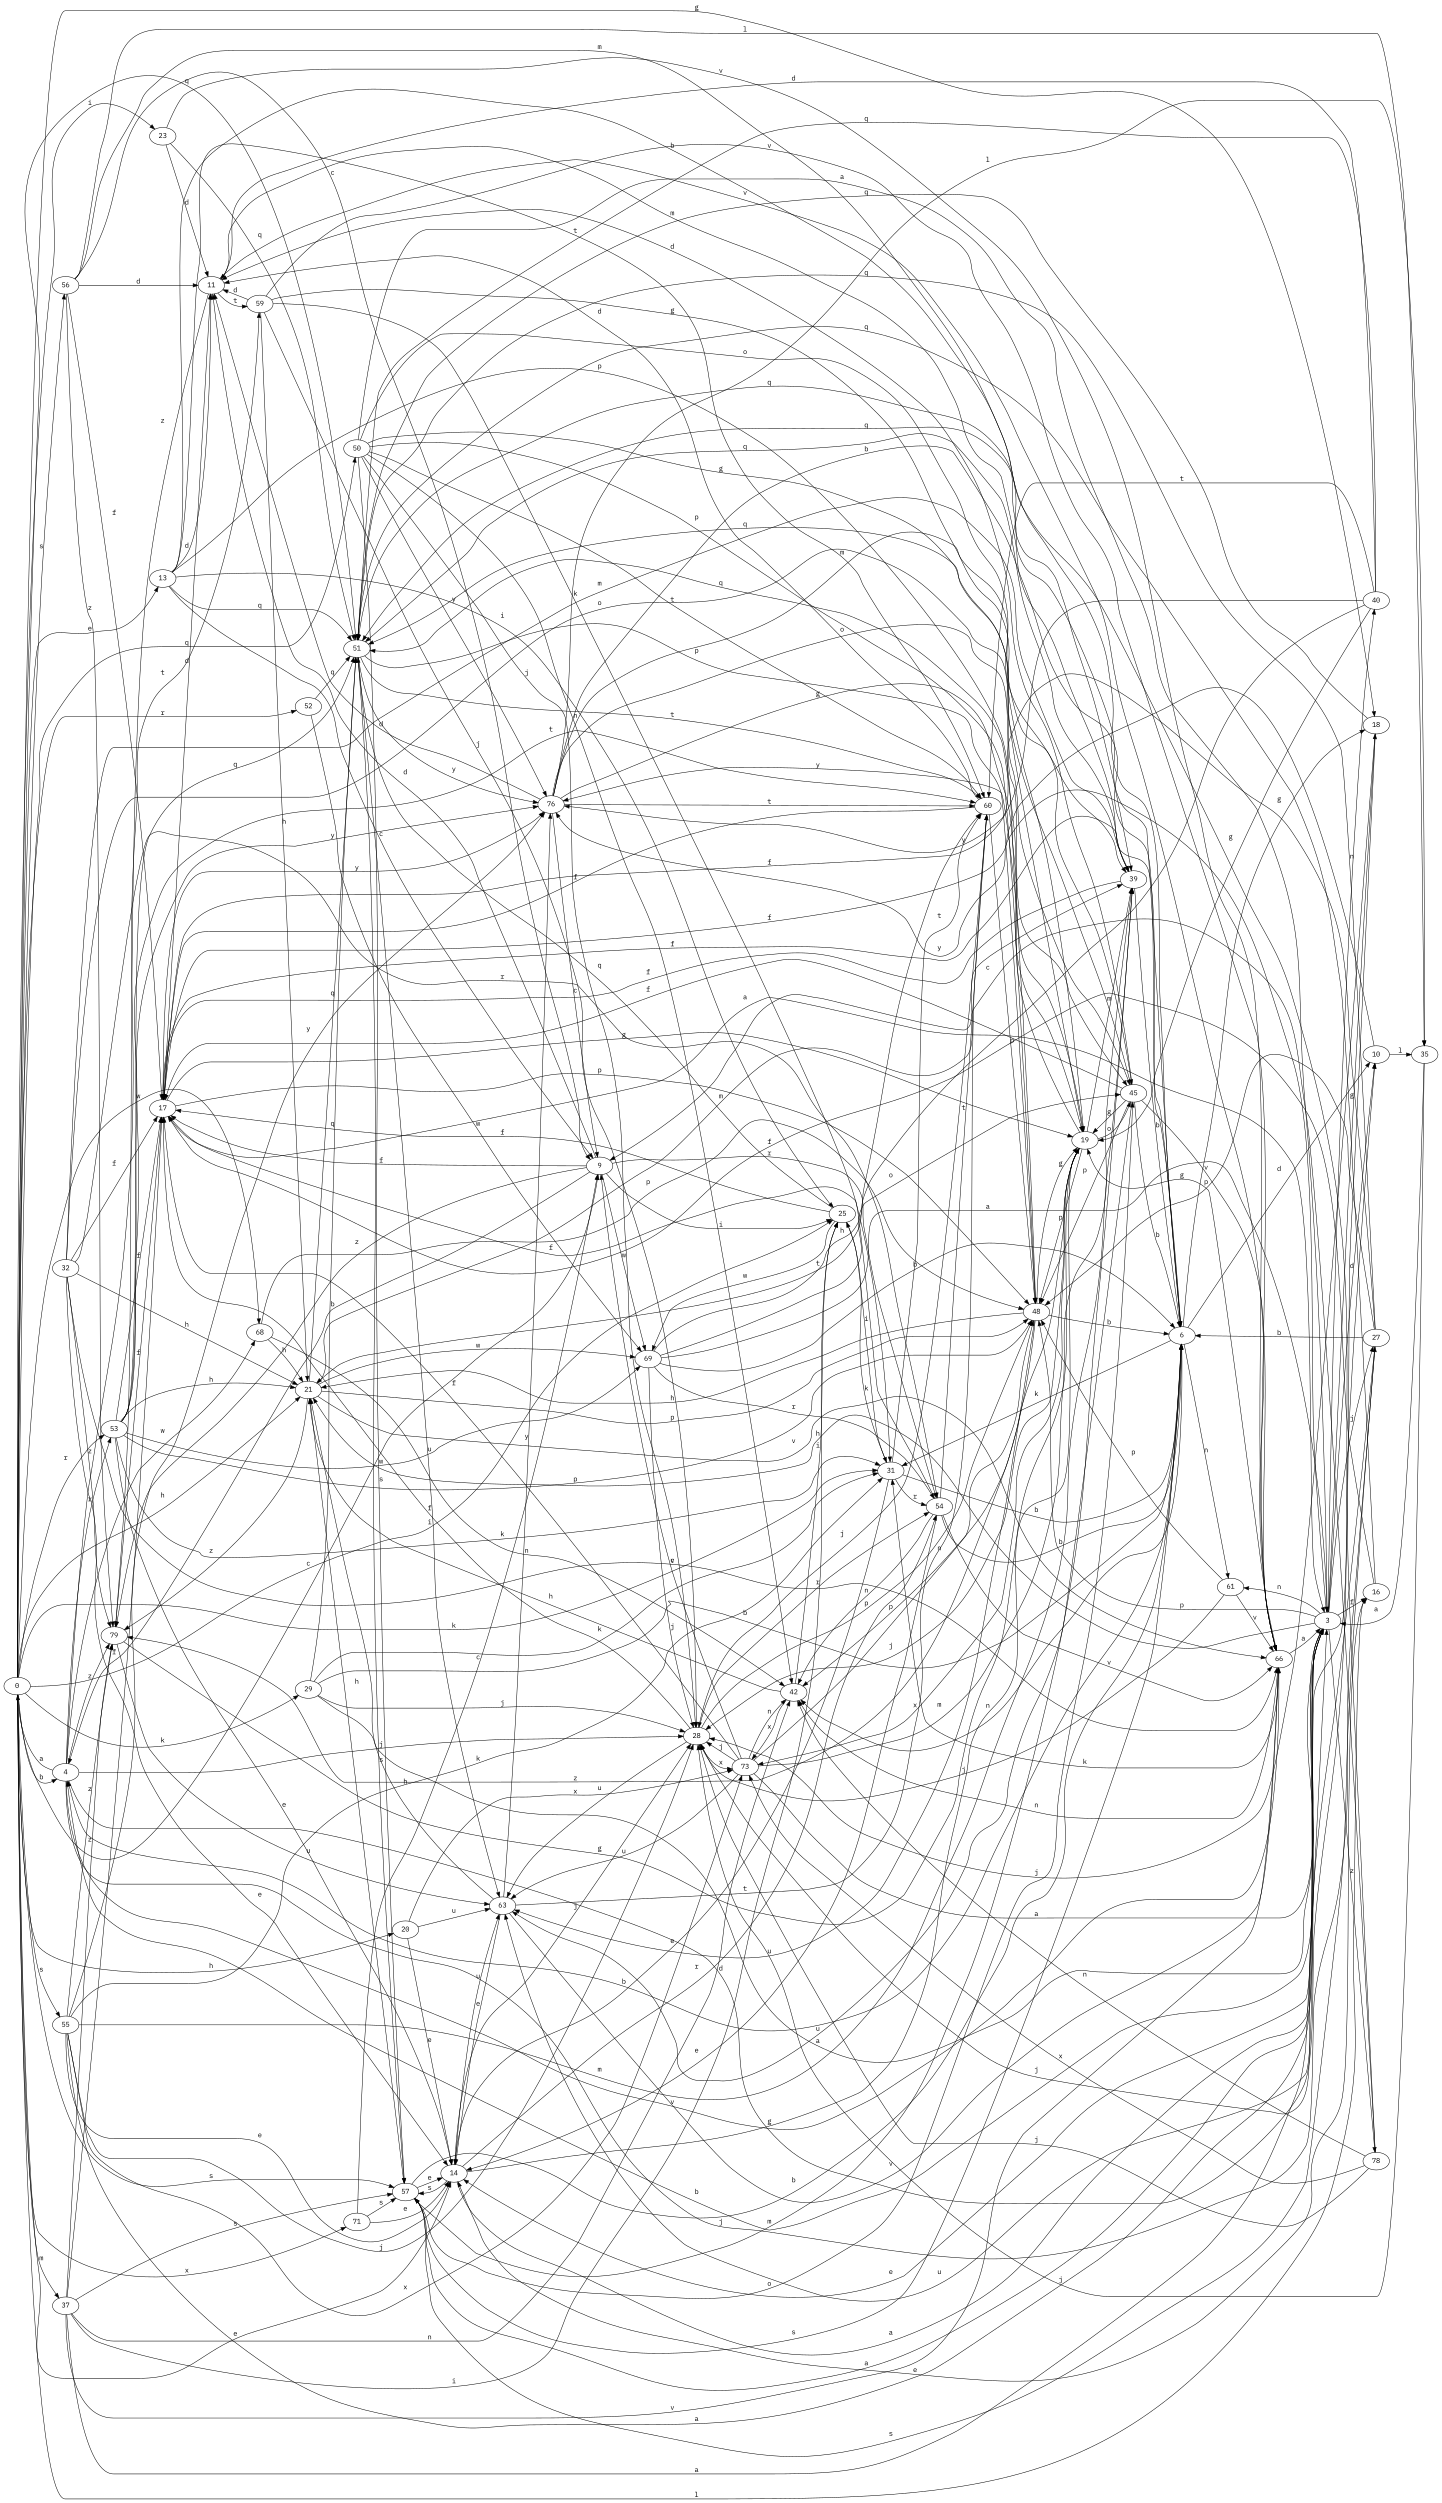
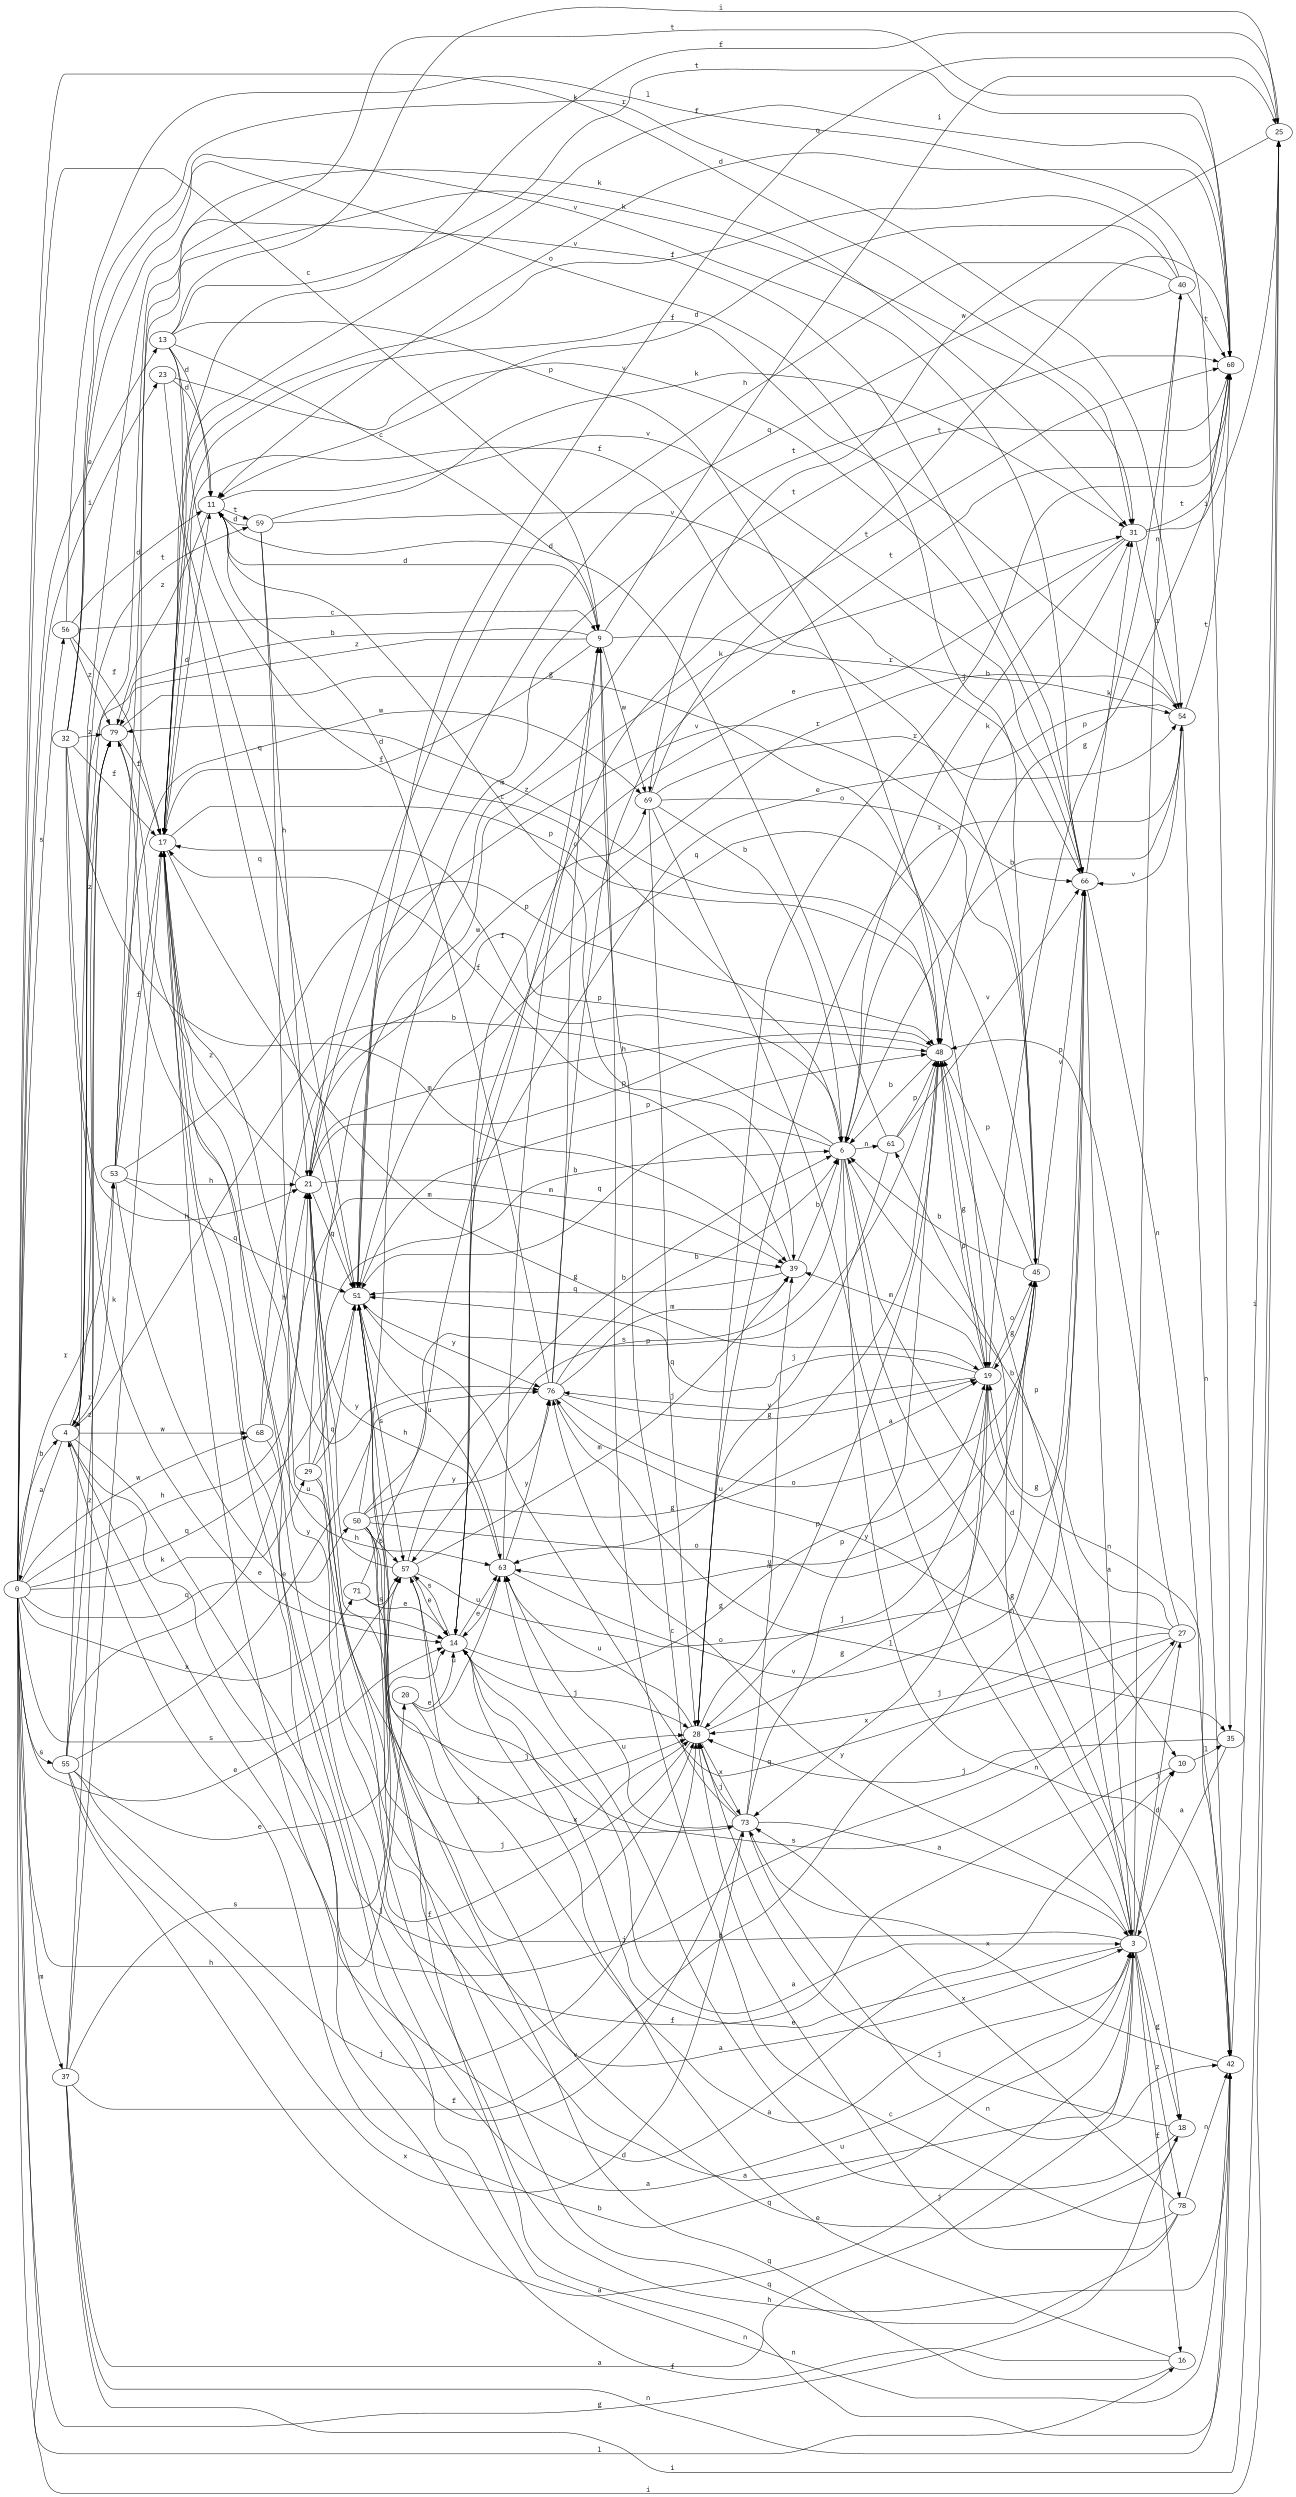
(727, 107) -> none
(672, 146) -> (503, 797)
(908, 393) -> (683, 662)
(913, 462) -> (914, 1621)
(308, 706) -> none
(150, 968) -> none
(860, 1335) -> none
(114, 1652) -> (114, 1300)
